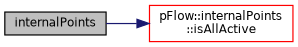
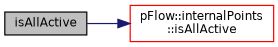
(55, 24) -> (46, 24)
